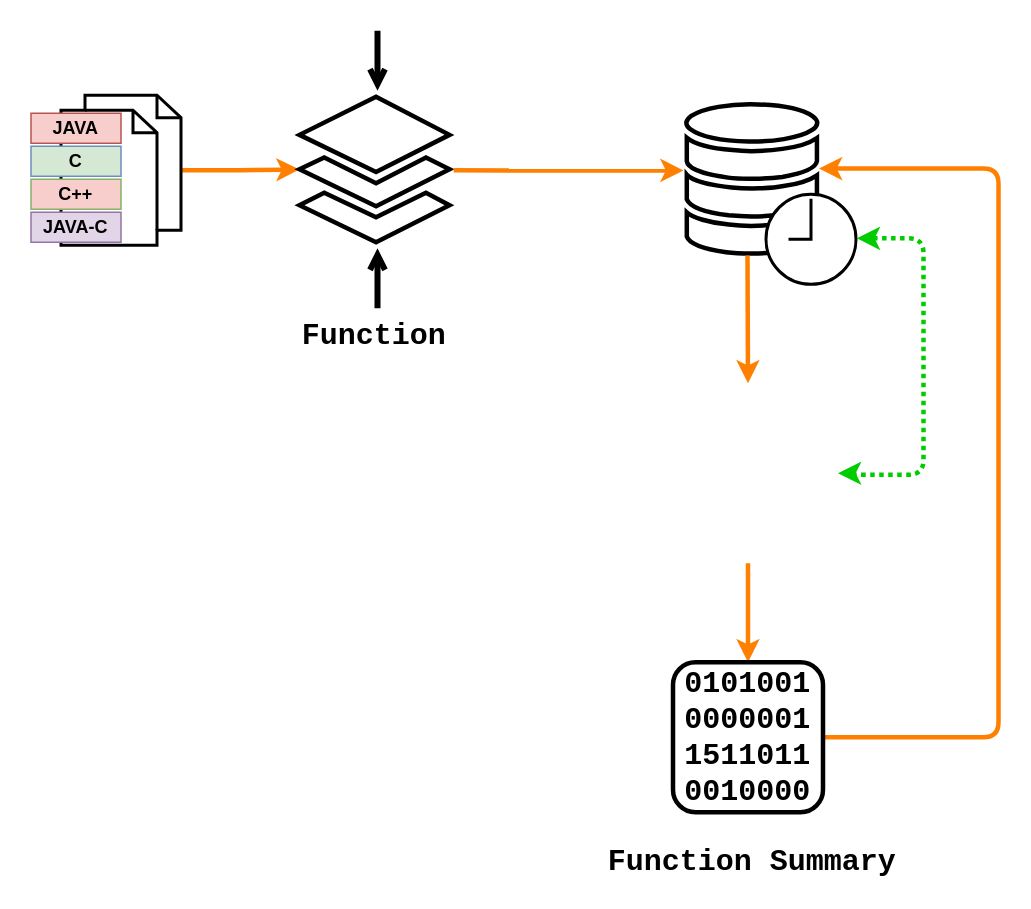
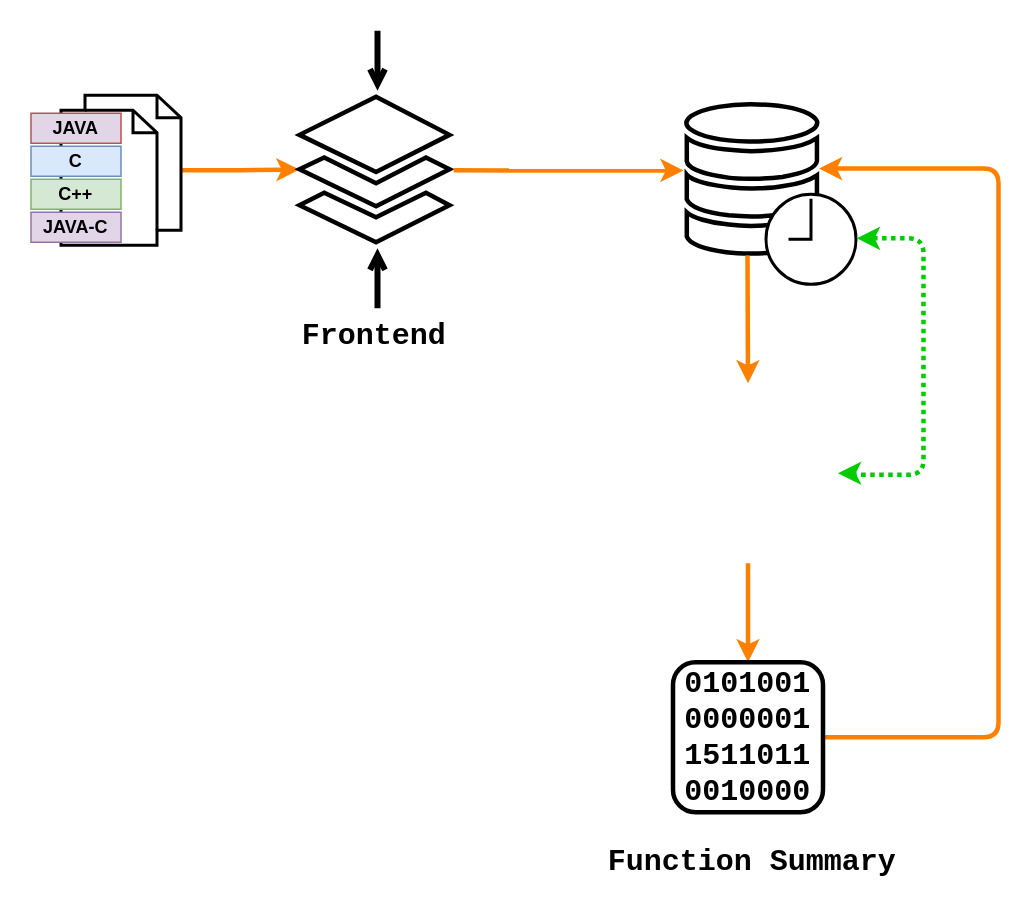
(76, 128) -> (76, 128)
(76, 161) -> (76, 161)
(76, 194) -> (76, 194)
(374, 335) -> (374, 335)
